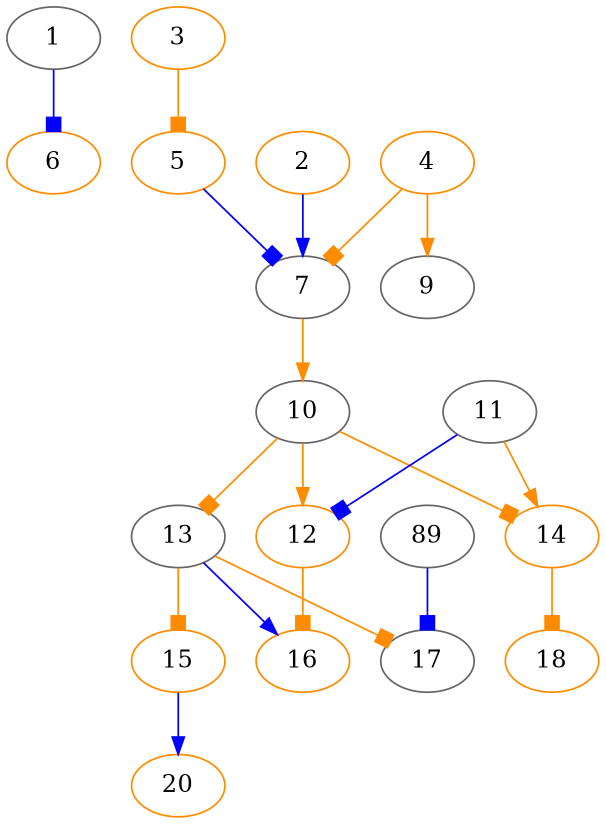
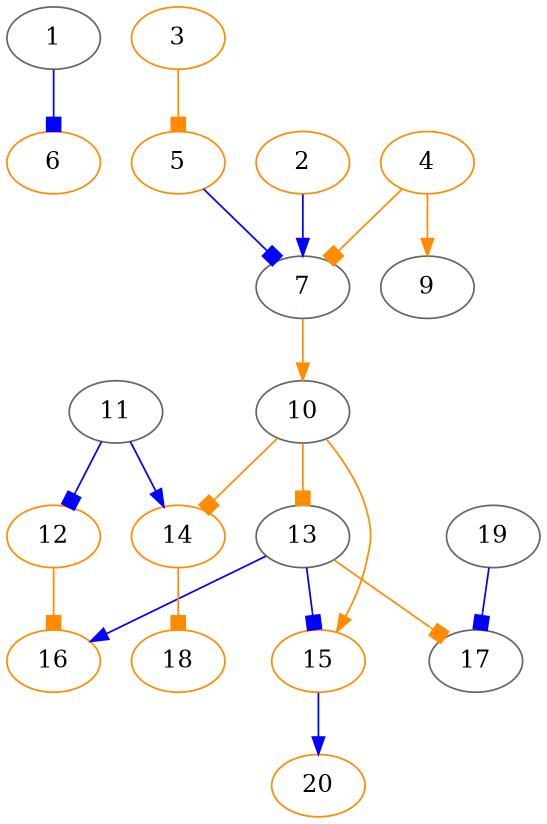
(303, 466) -> (370, 525)
(517, 466) -> (143, 466)
(427, 536) -> (493, 536)
(178, 590) -> (309, 590)
